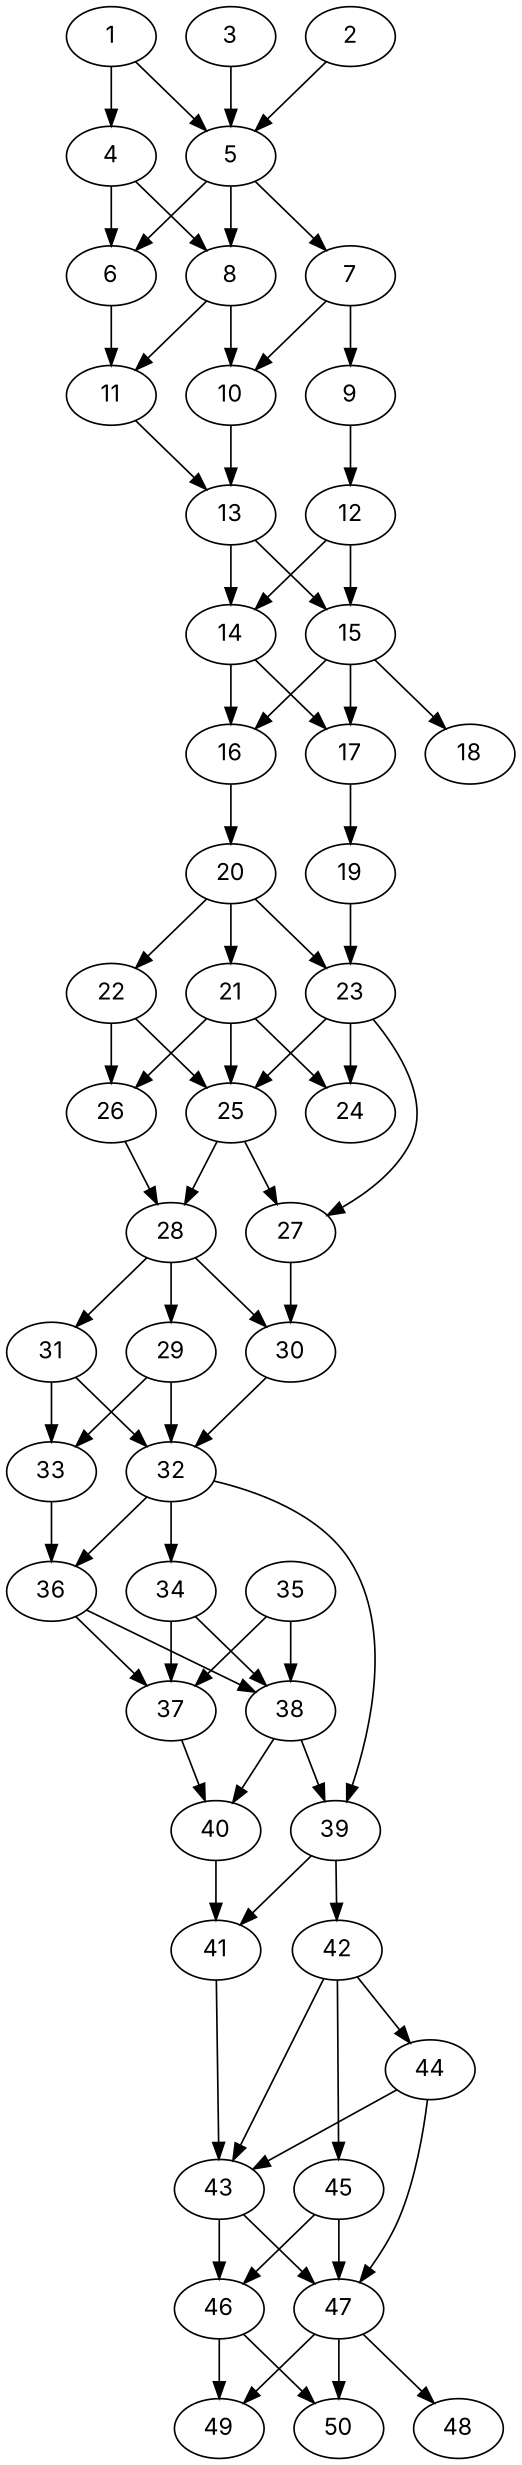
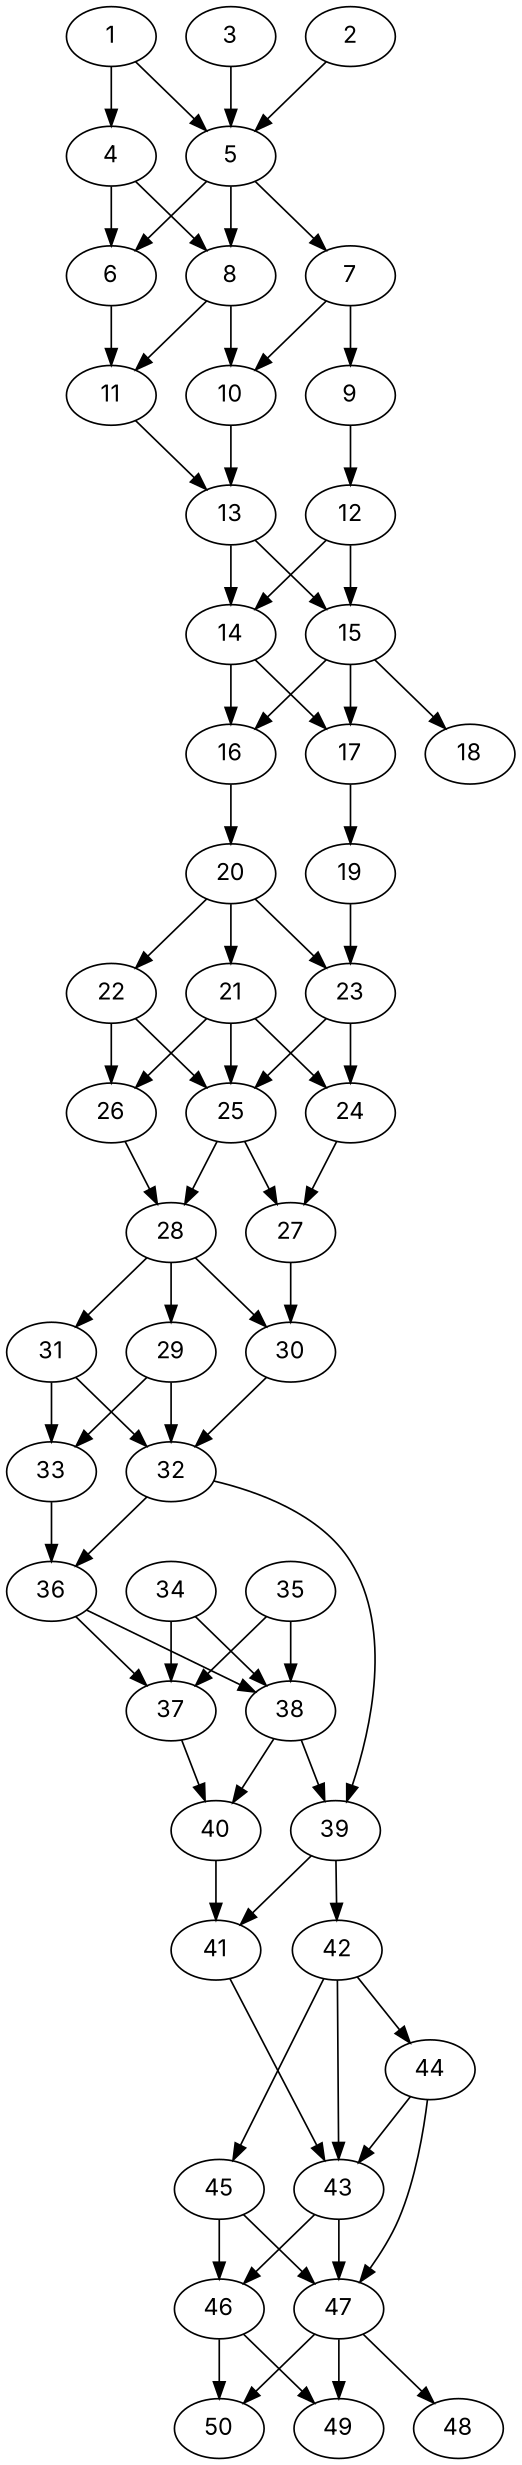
(416, 1123) -> (324, 1165)
(171, 1523) -> none
